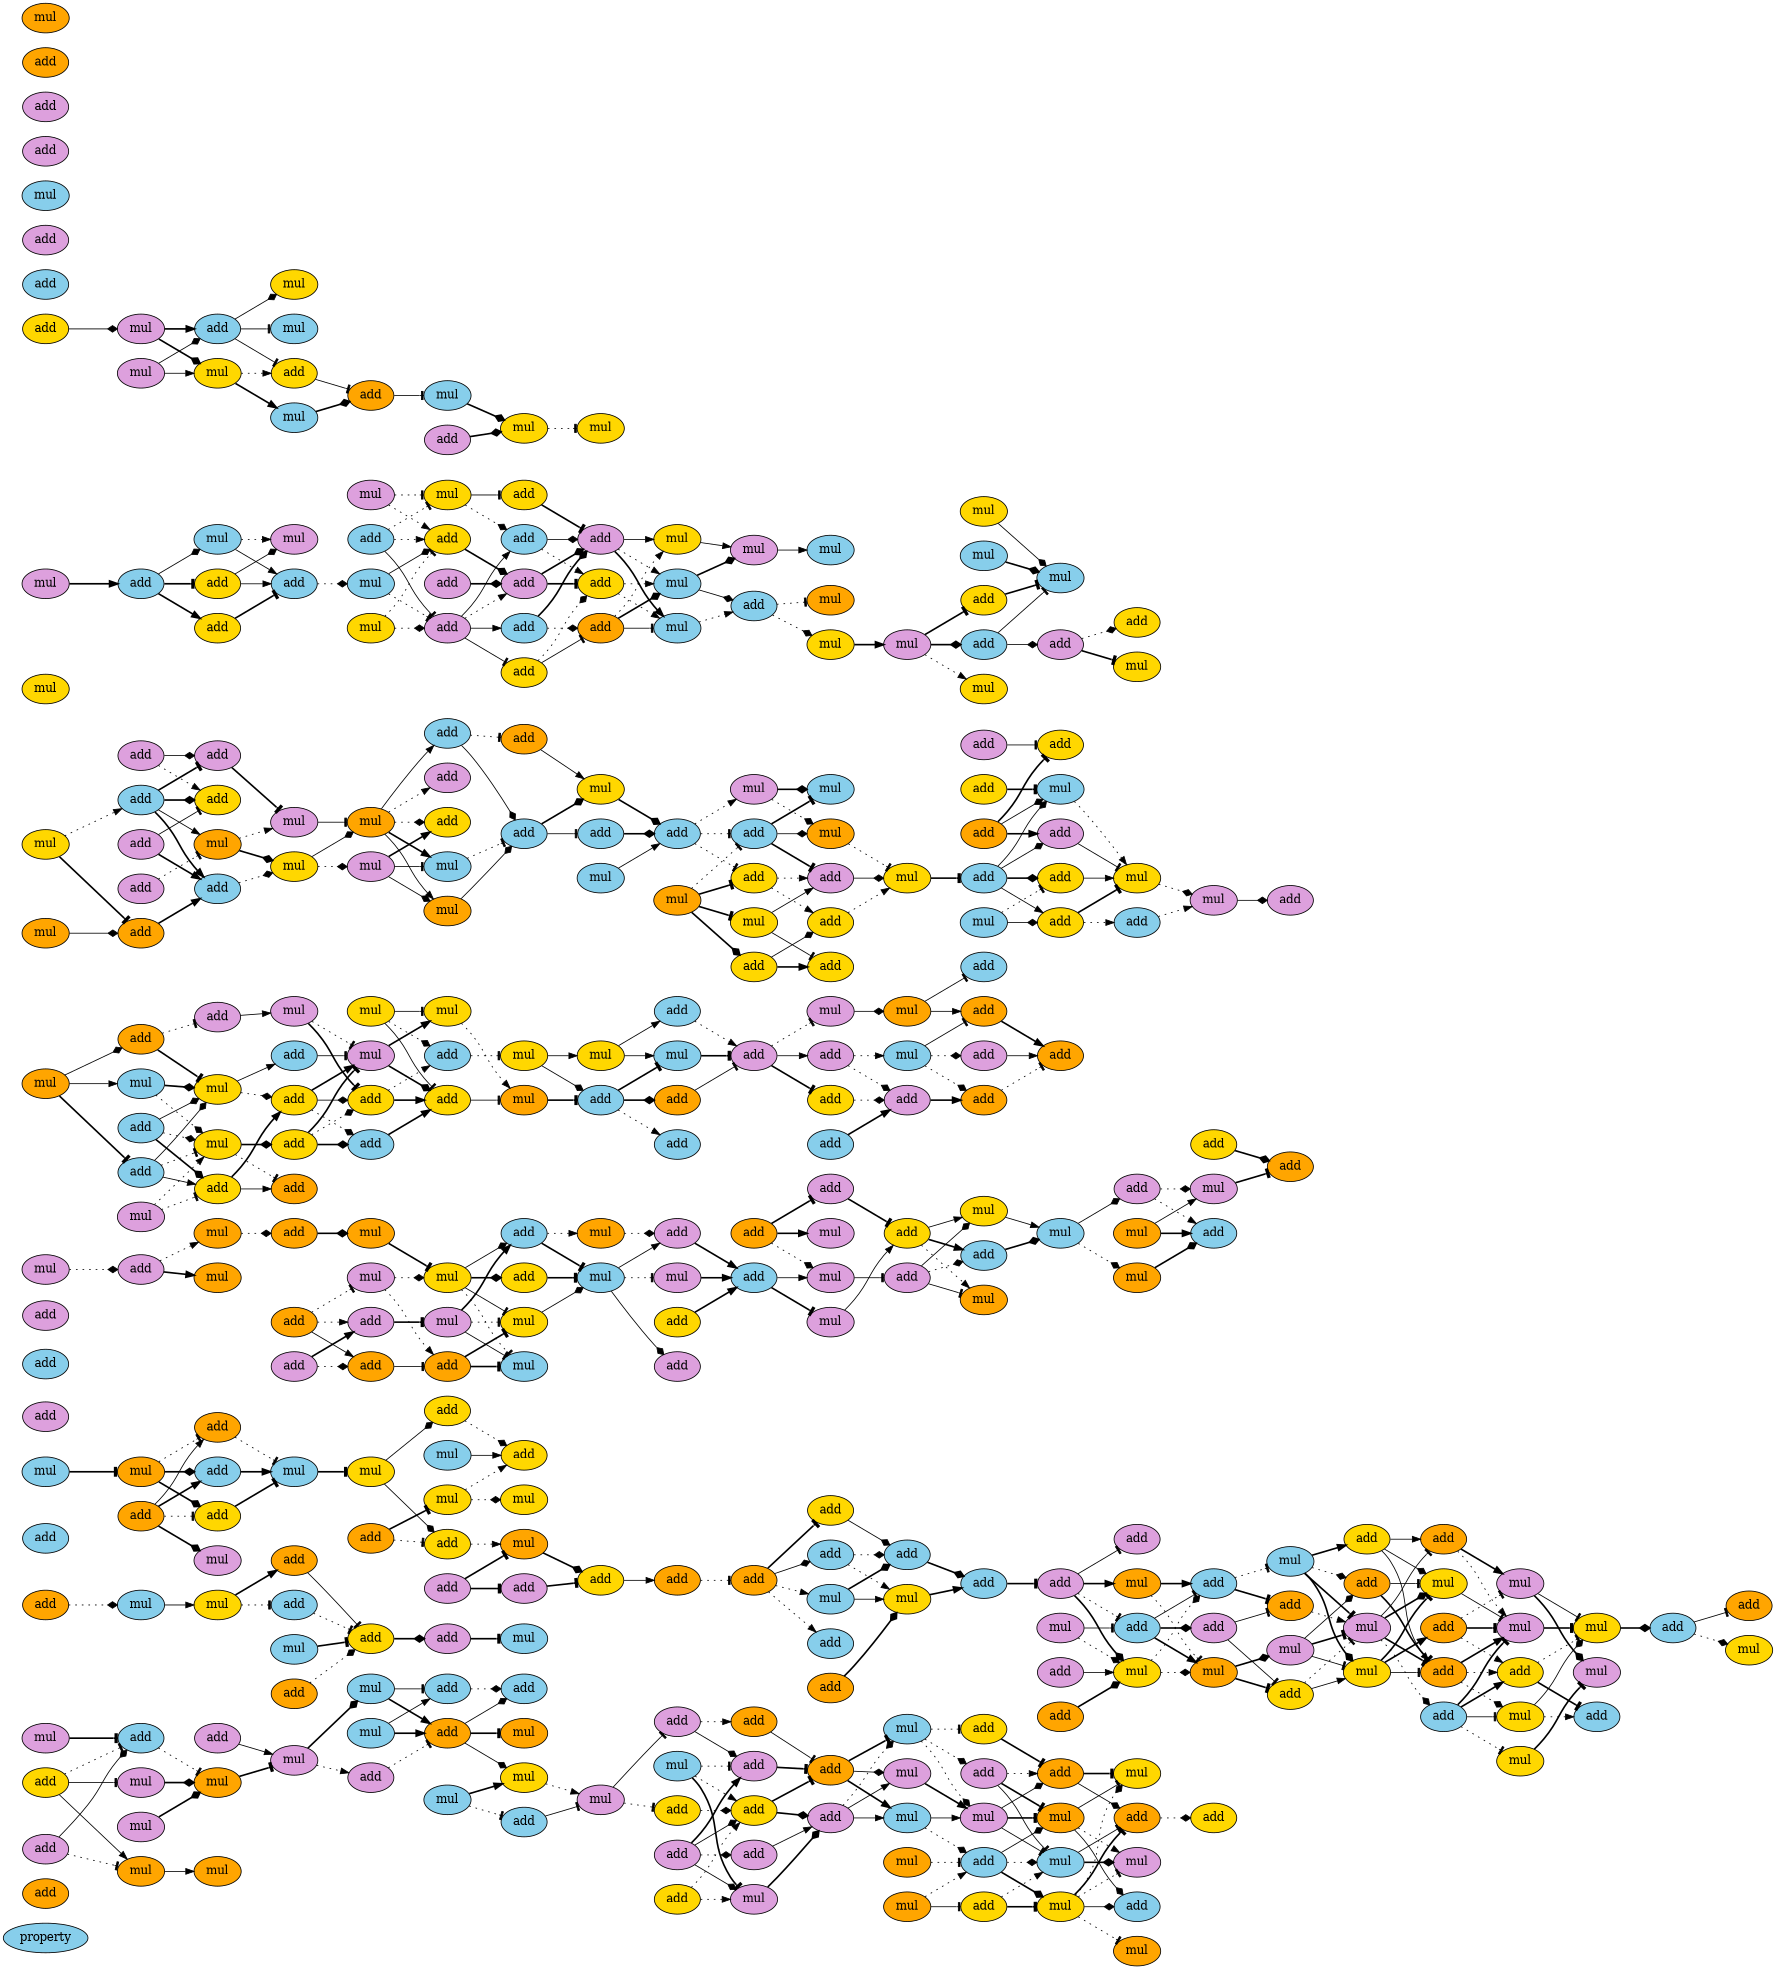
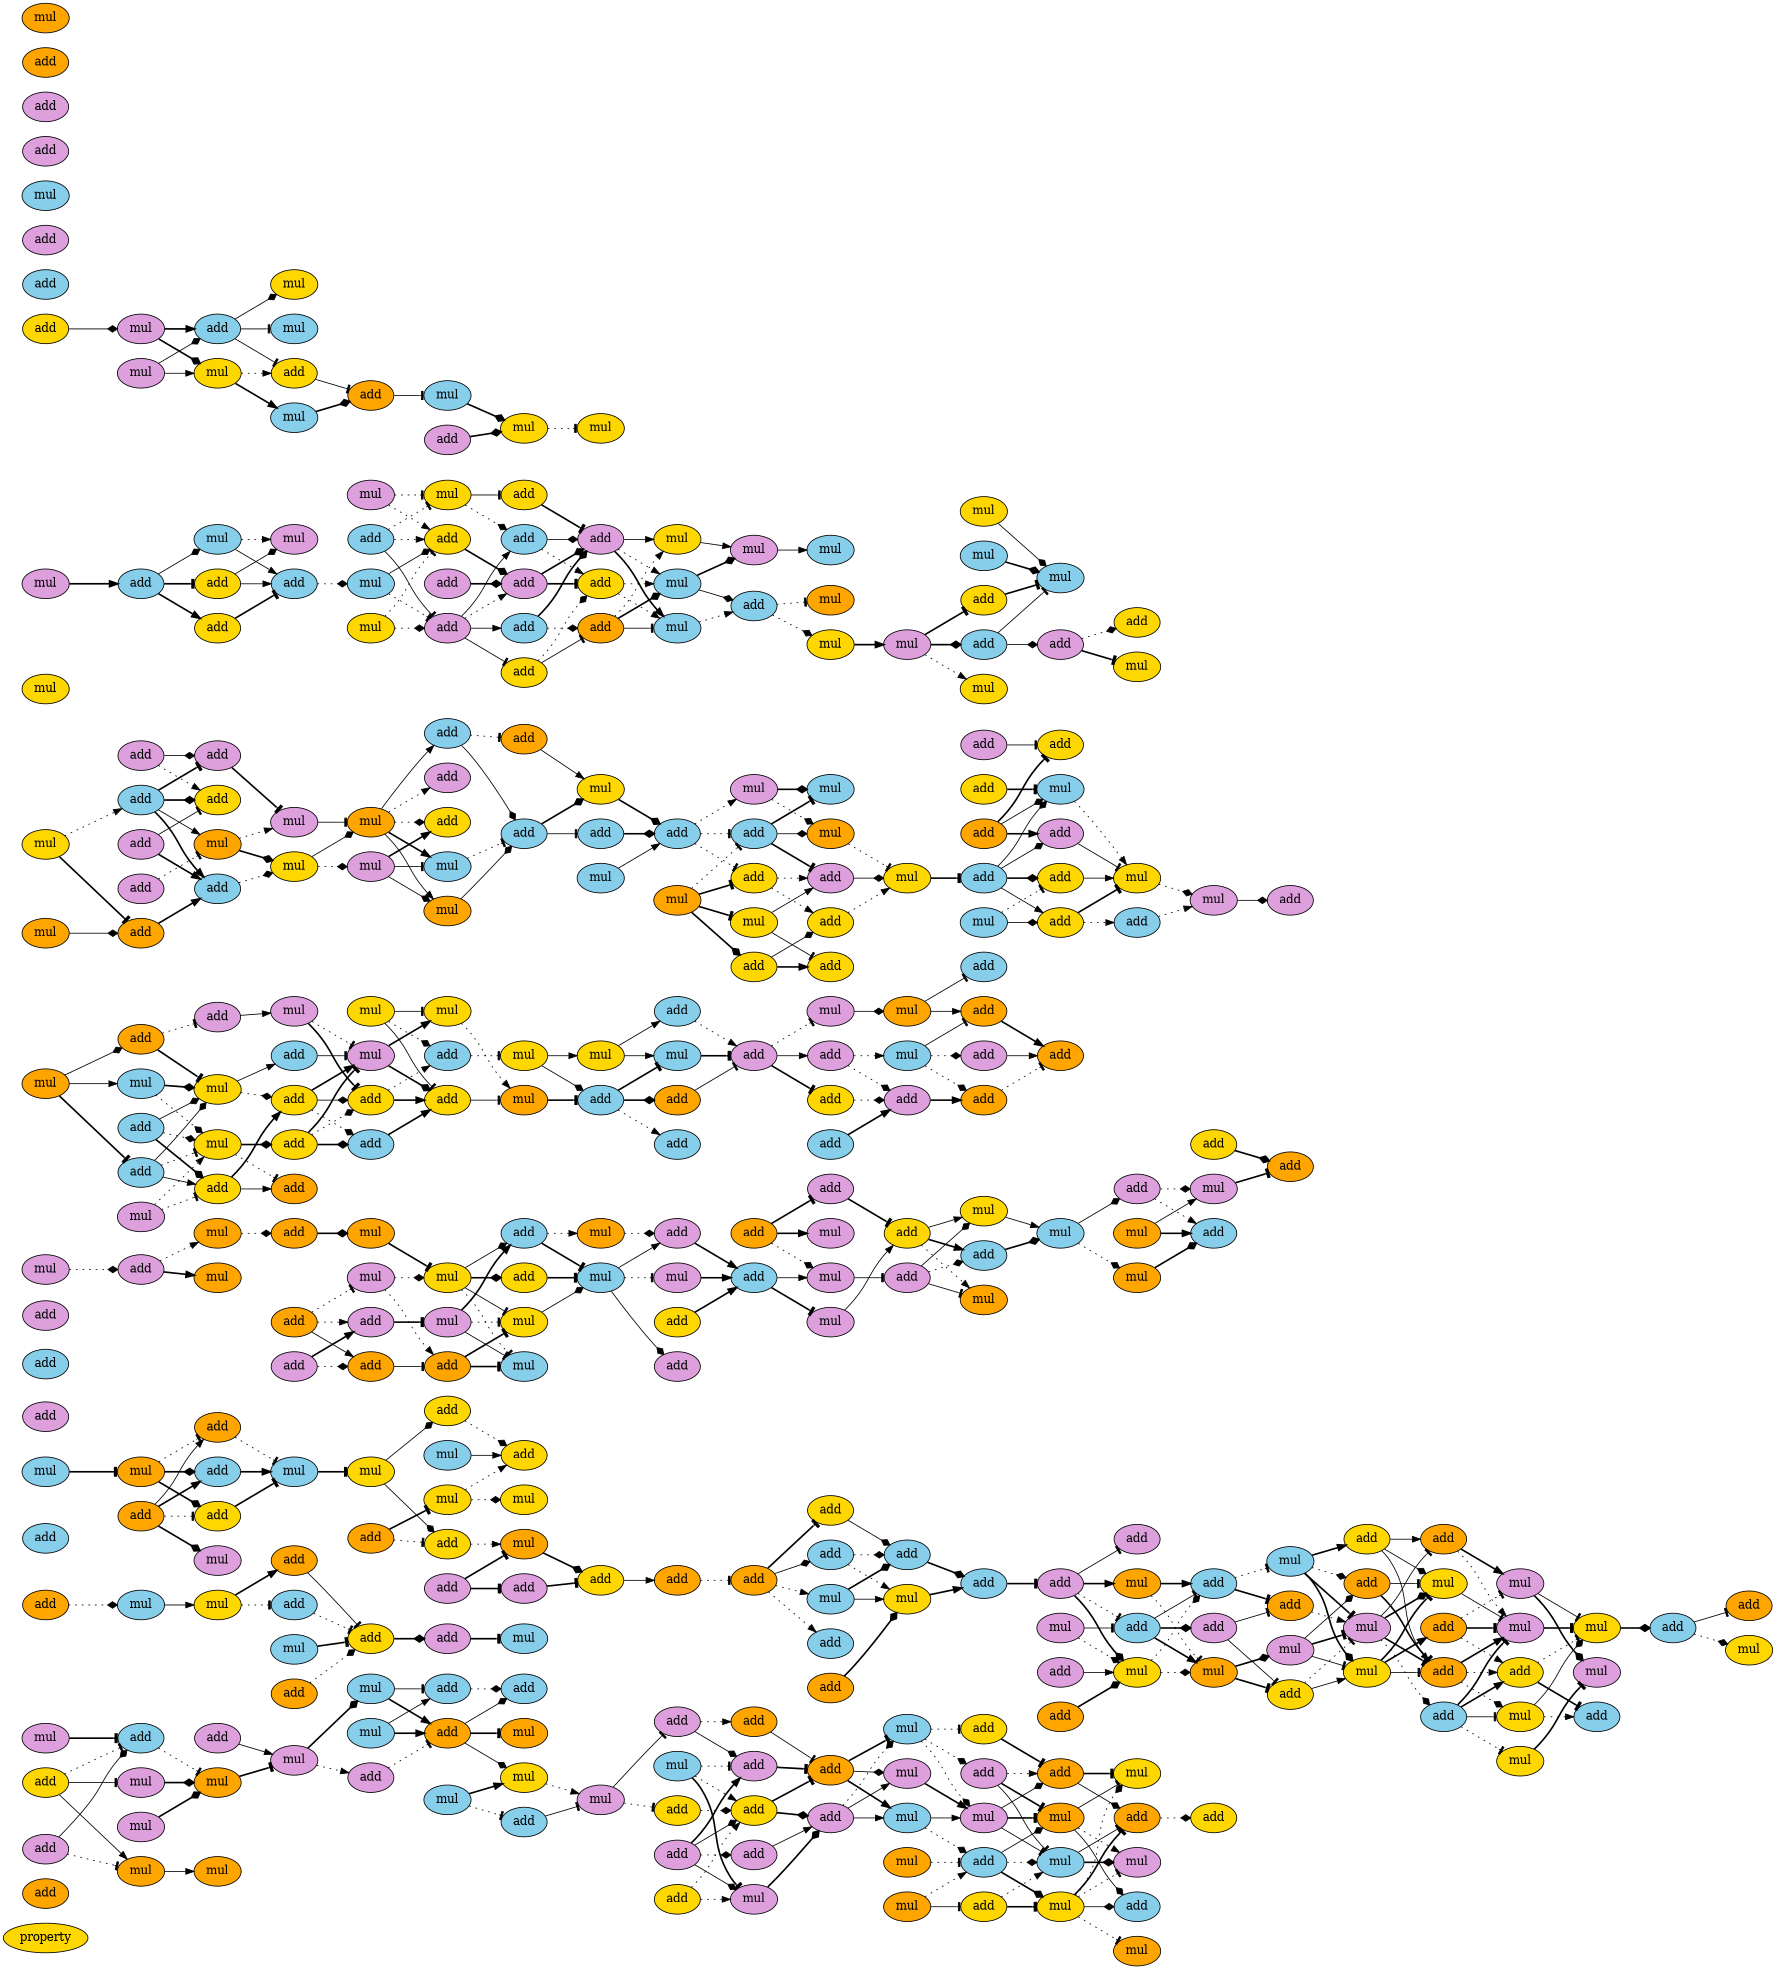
(46, 1938) -> (46, 1938)
